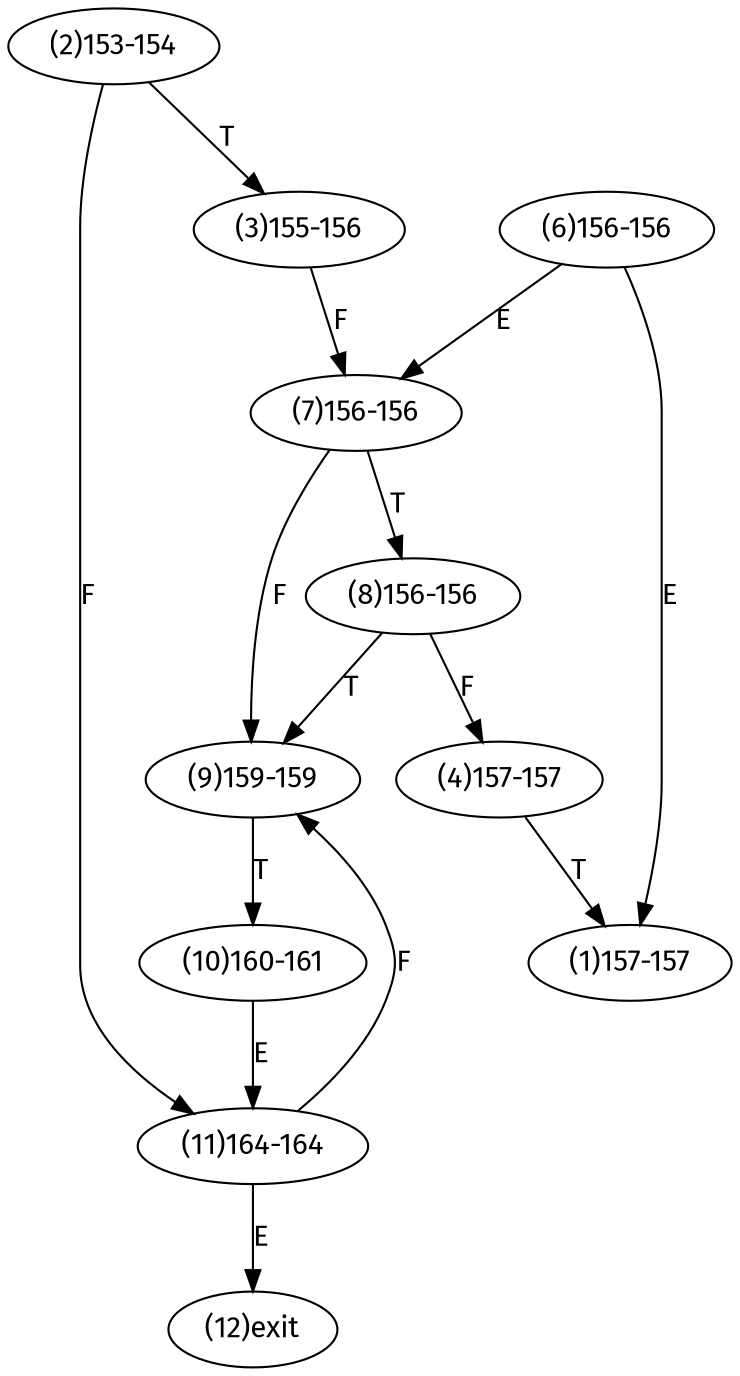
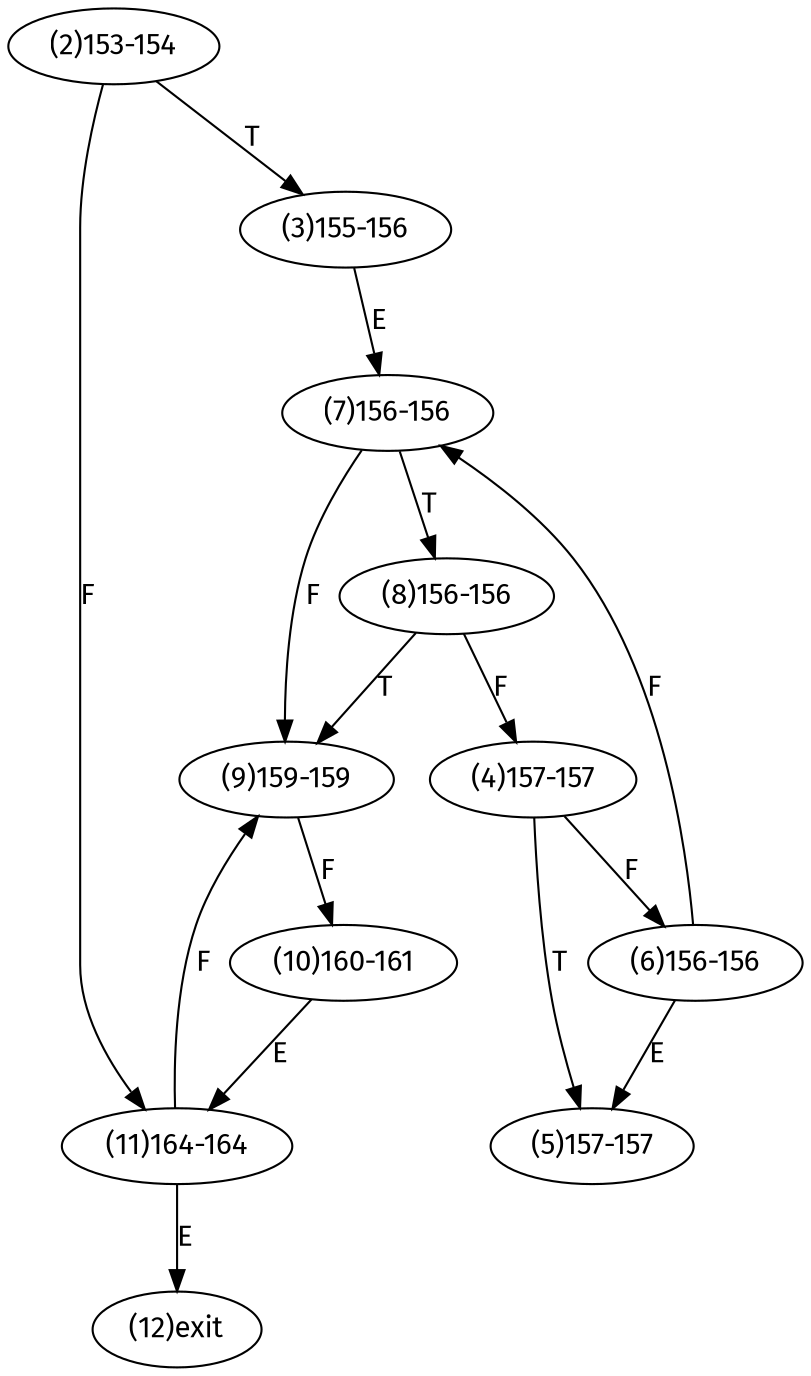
(340, 321) -> (379, 321)
(504, 321) -> (654, 688)
none -> (607, 863)
(261, 871) -> (328, 871)
(630, 963) -> (592, 1146)
